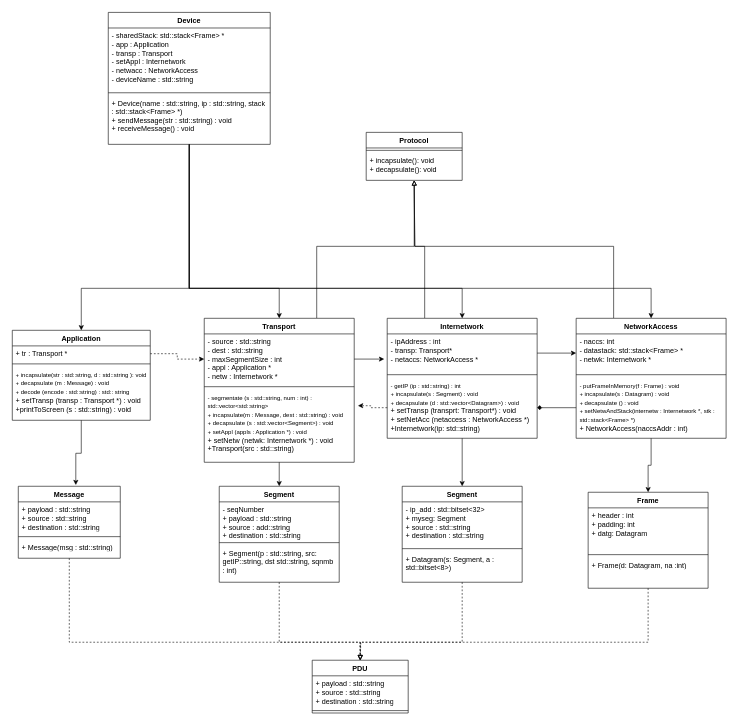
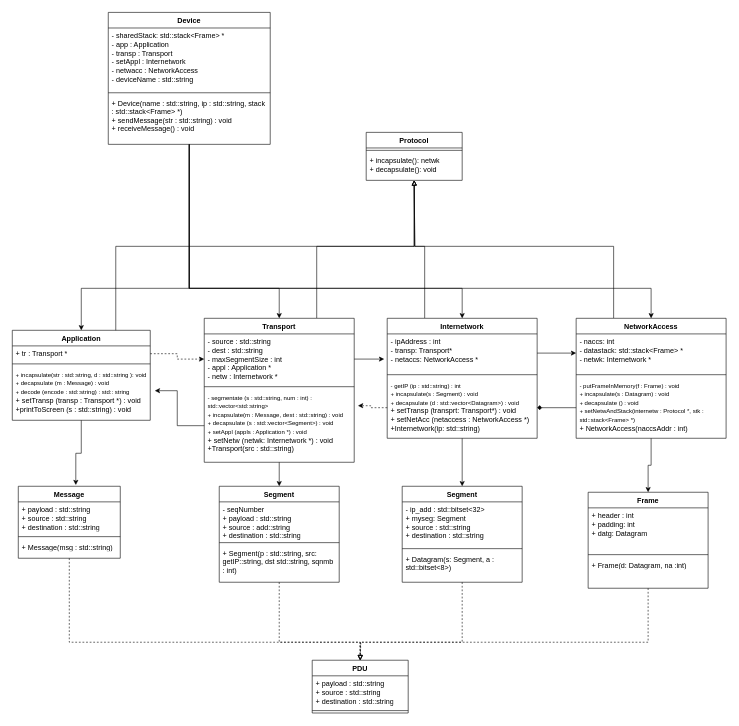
(408, 166) -> (410, 166)
none -> (173, 246)
(652, 407) -> (652, 407)
none -> (177, 426)
